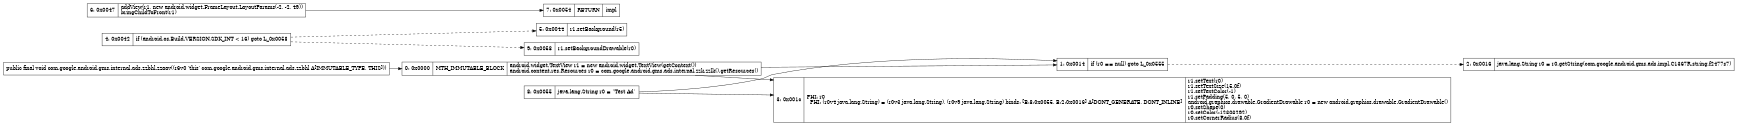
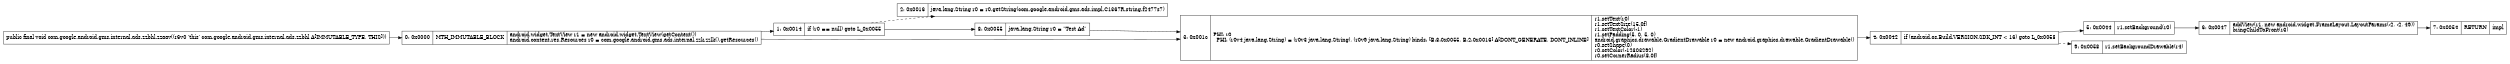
(149, 13) -> (2261, 30)
none -> (2185, 28)
(597, 30) -> (2144, 28)
(412, 34) -> (2069, 31)
none -> (1862, 38)
(597, 49) -> (2144, 47)
(845, 64) -> (928, 29)
(1128, 64) -> (845, 29)
